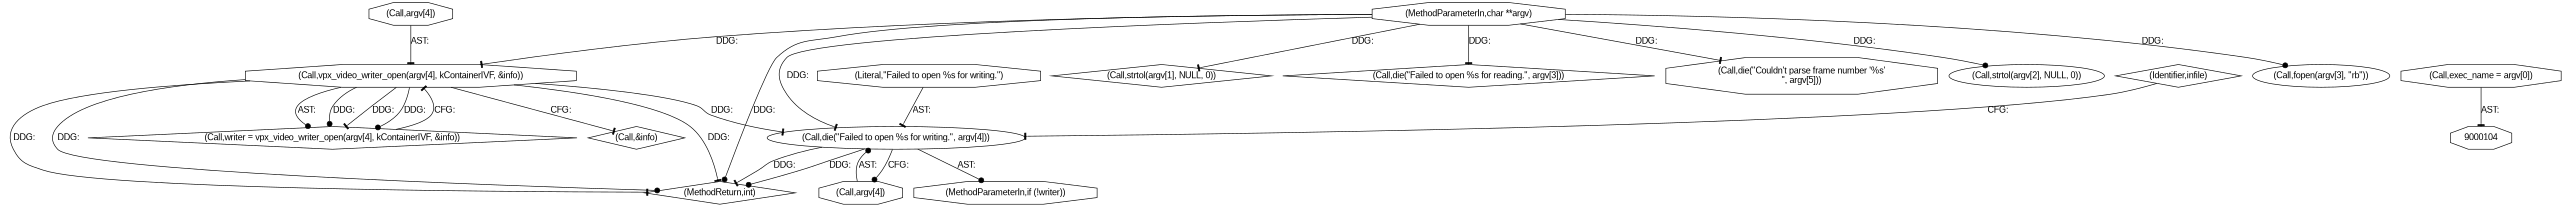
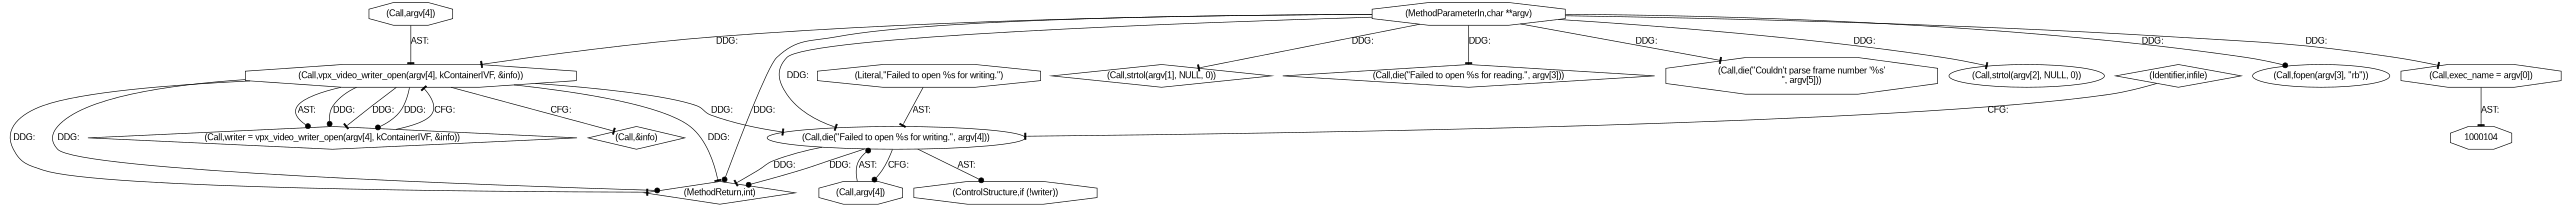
none -> (2024, 29)
(1772, 37) -> (1772, 37)
(2481, 138) -> (2481, 138)
(1005, 193) -> (1005, 193)
